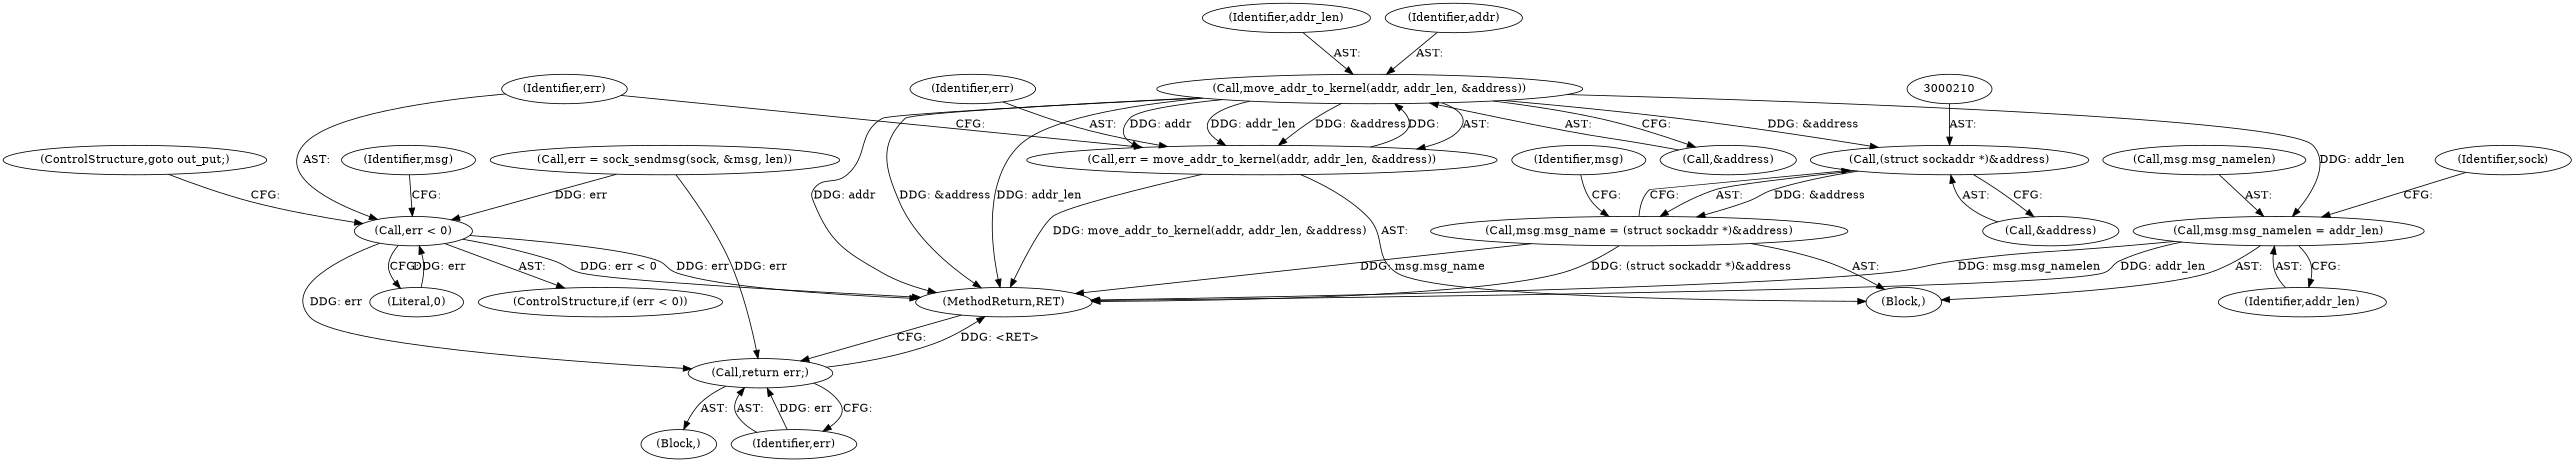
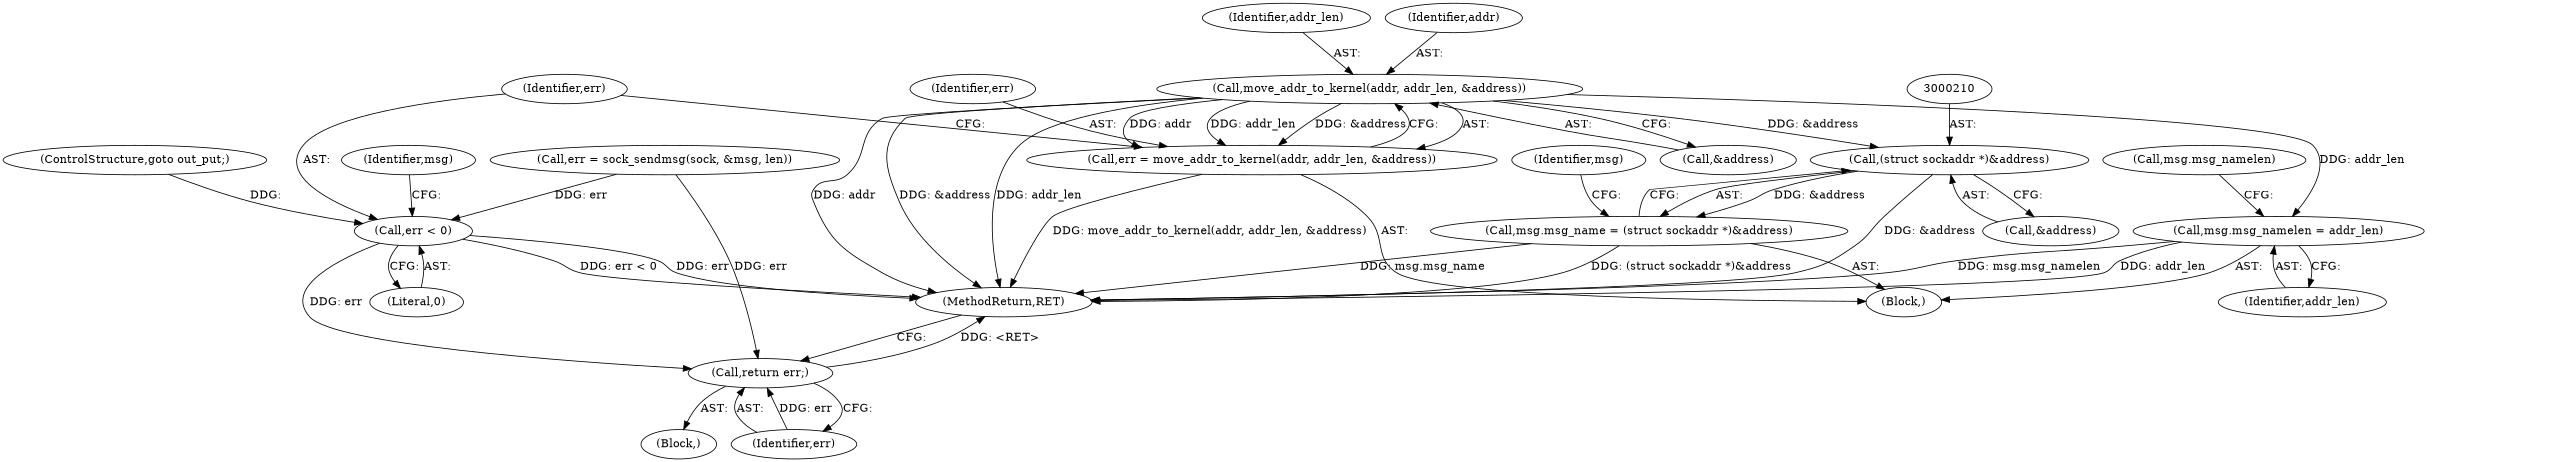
(1426, 125) -> (1426, 125)
(2503, 160) -> none
(268, 196) -> (268, 196)
(2261, 196) -> (2261, 196)
(440, 267) -> (440, 267)
none -> (1533, 290)
(600, 302) -> none
